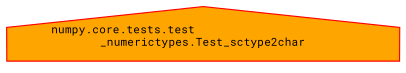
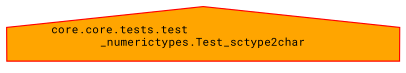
(203, 37) -> (203, 37)
